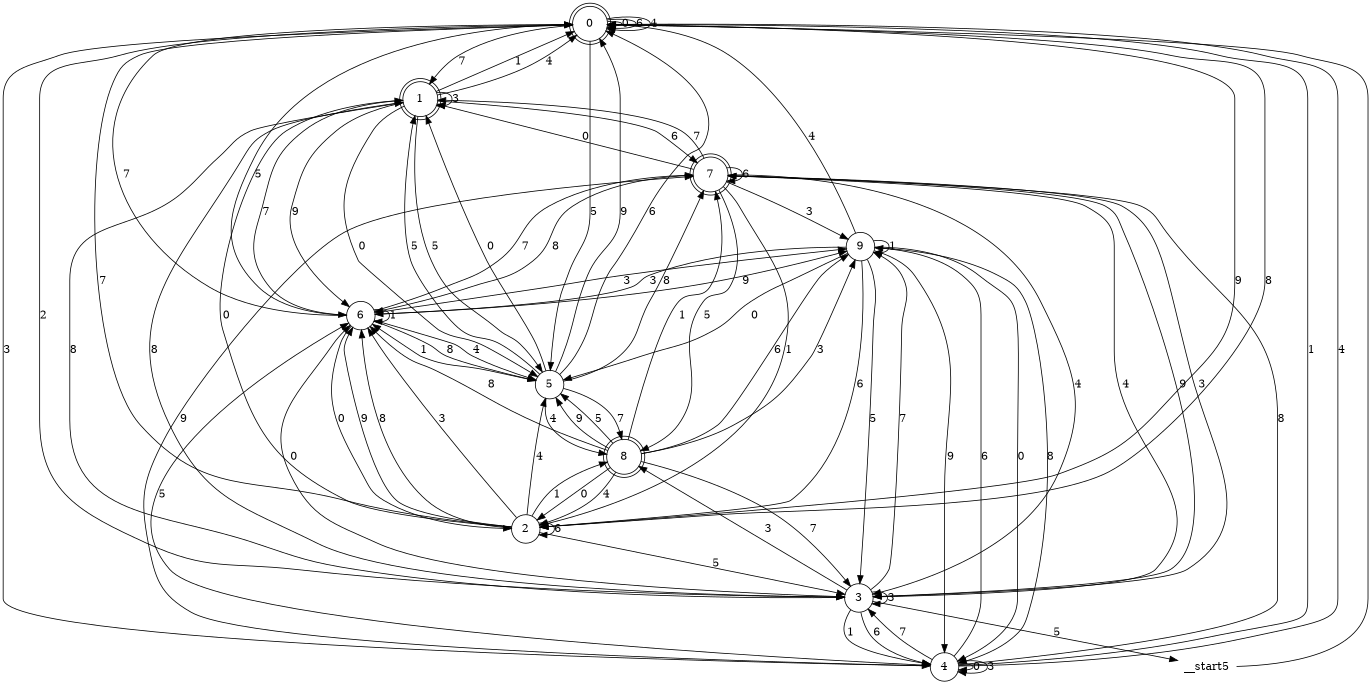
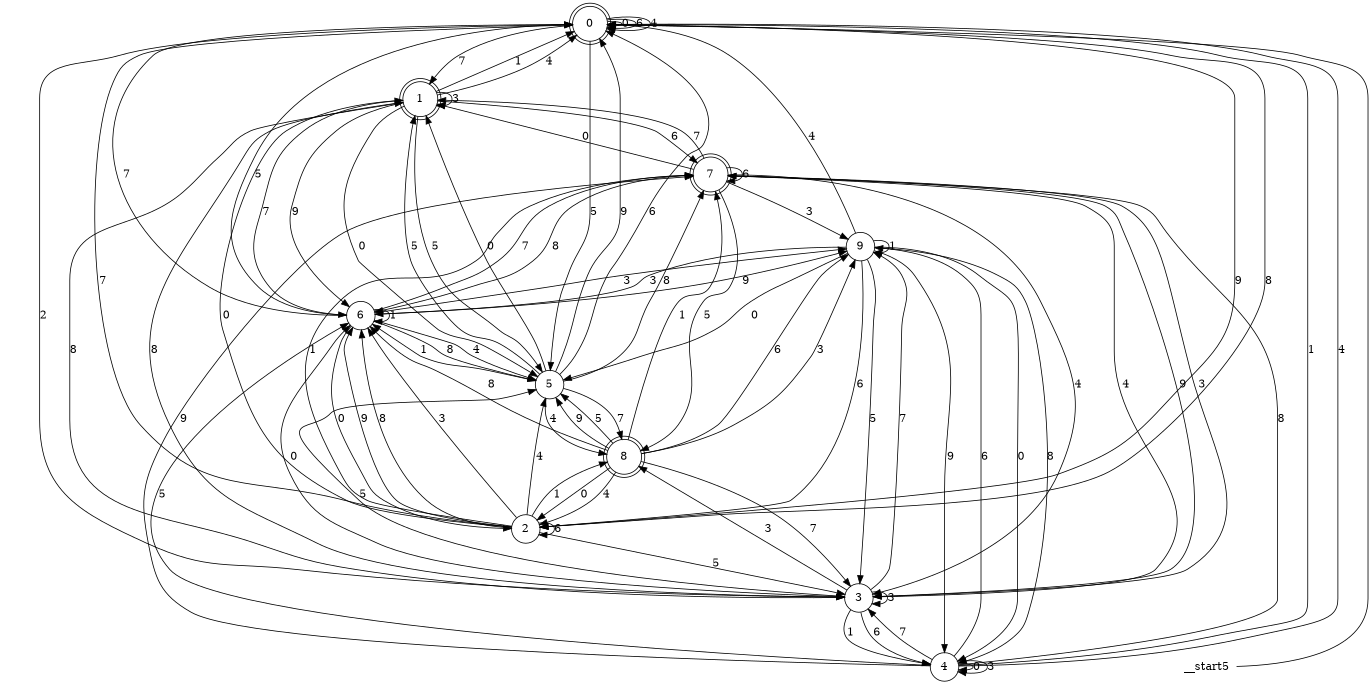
(765, 397) -> (358, 288)
(3, 515) -> none
(1014, 629) -> (436, 537)
